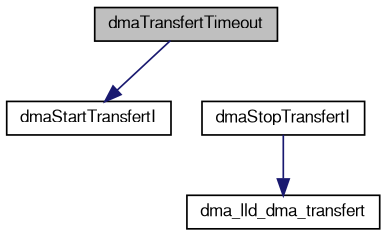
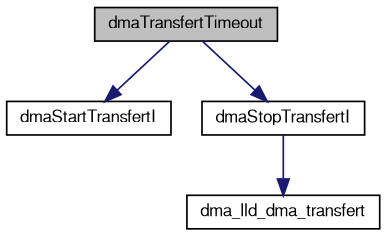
none -> (228, 65)
